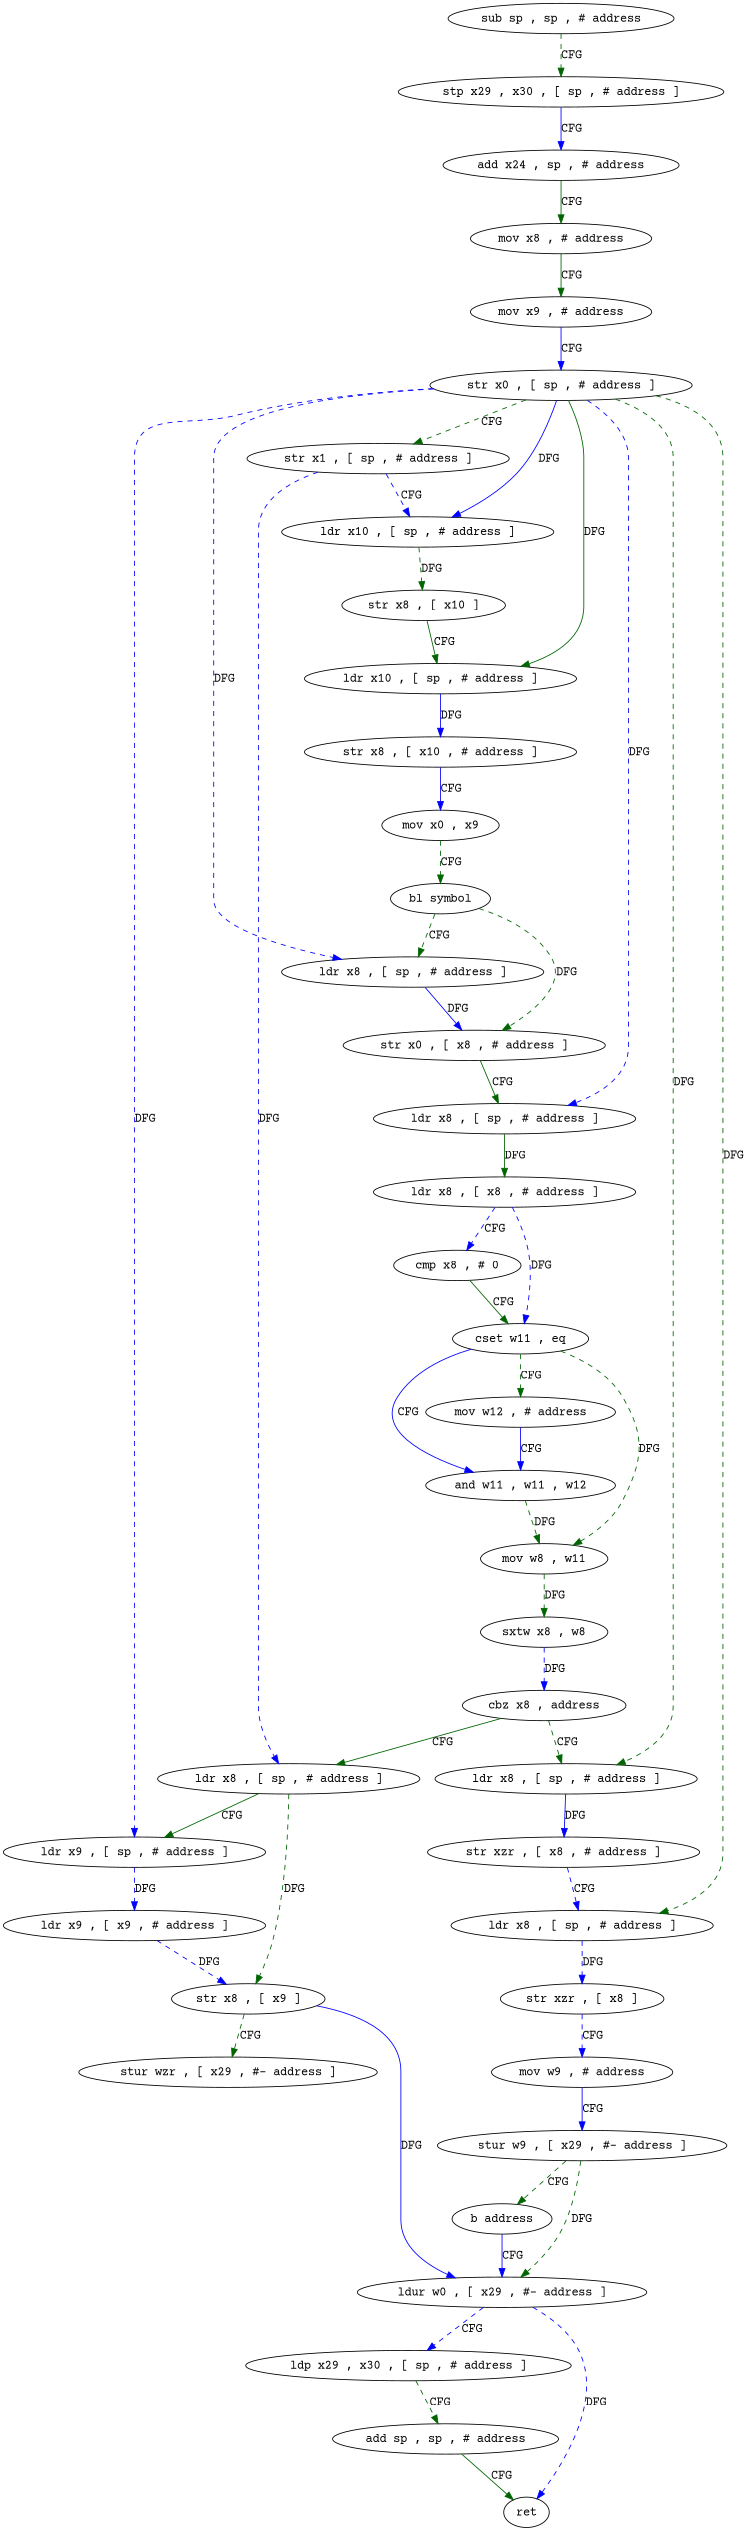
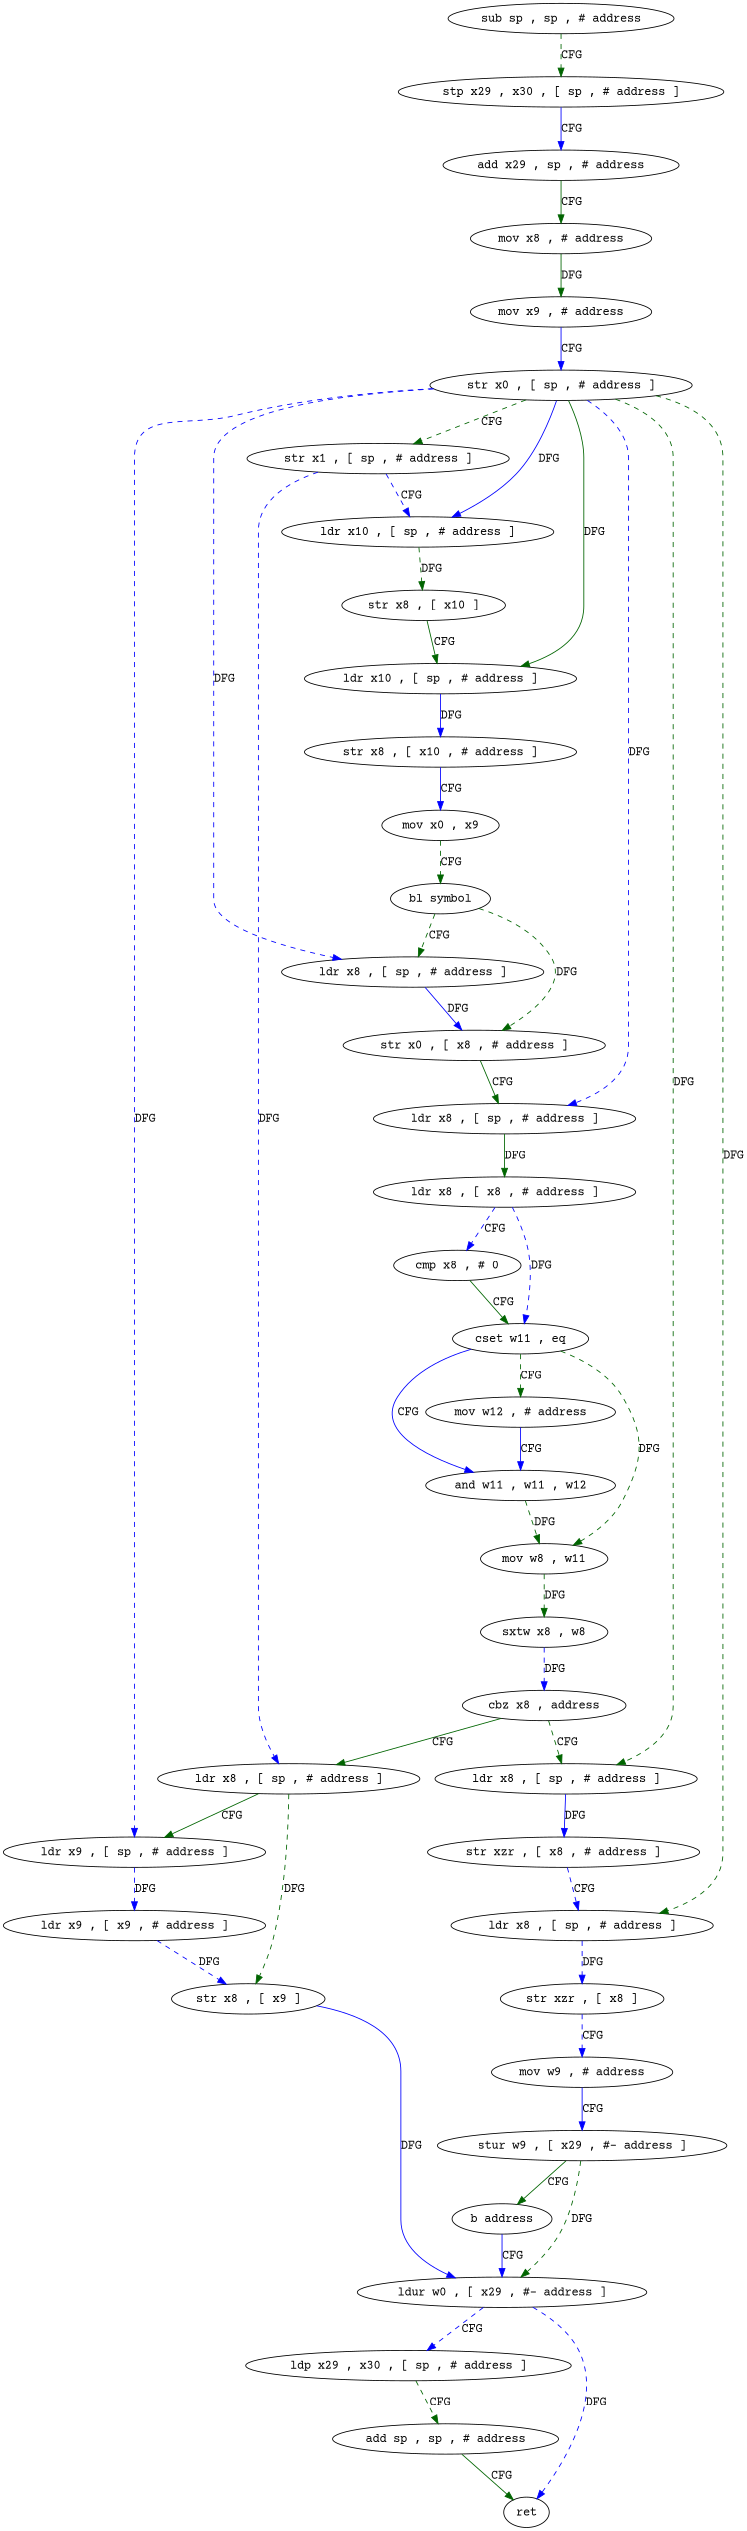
(561, 165) -> (561, 165)
(572, 275) -> (572, 275)
(228, 2072) -> none
(545, 2180) -> (545, 2180)
